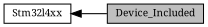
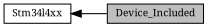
(37, 14) -> (37, 14)
